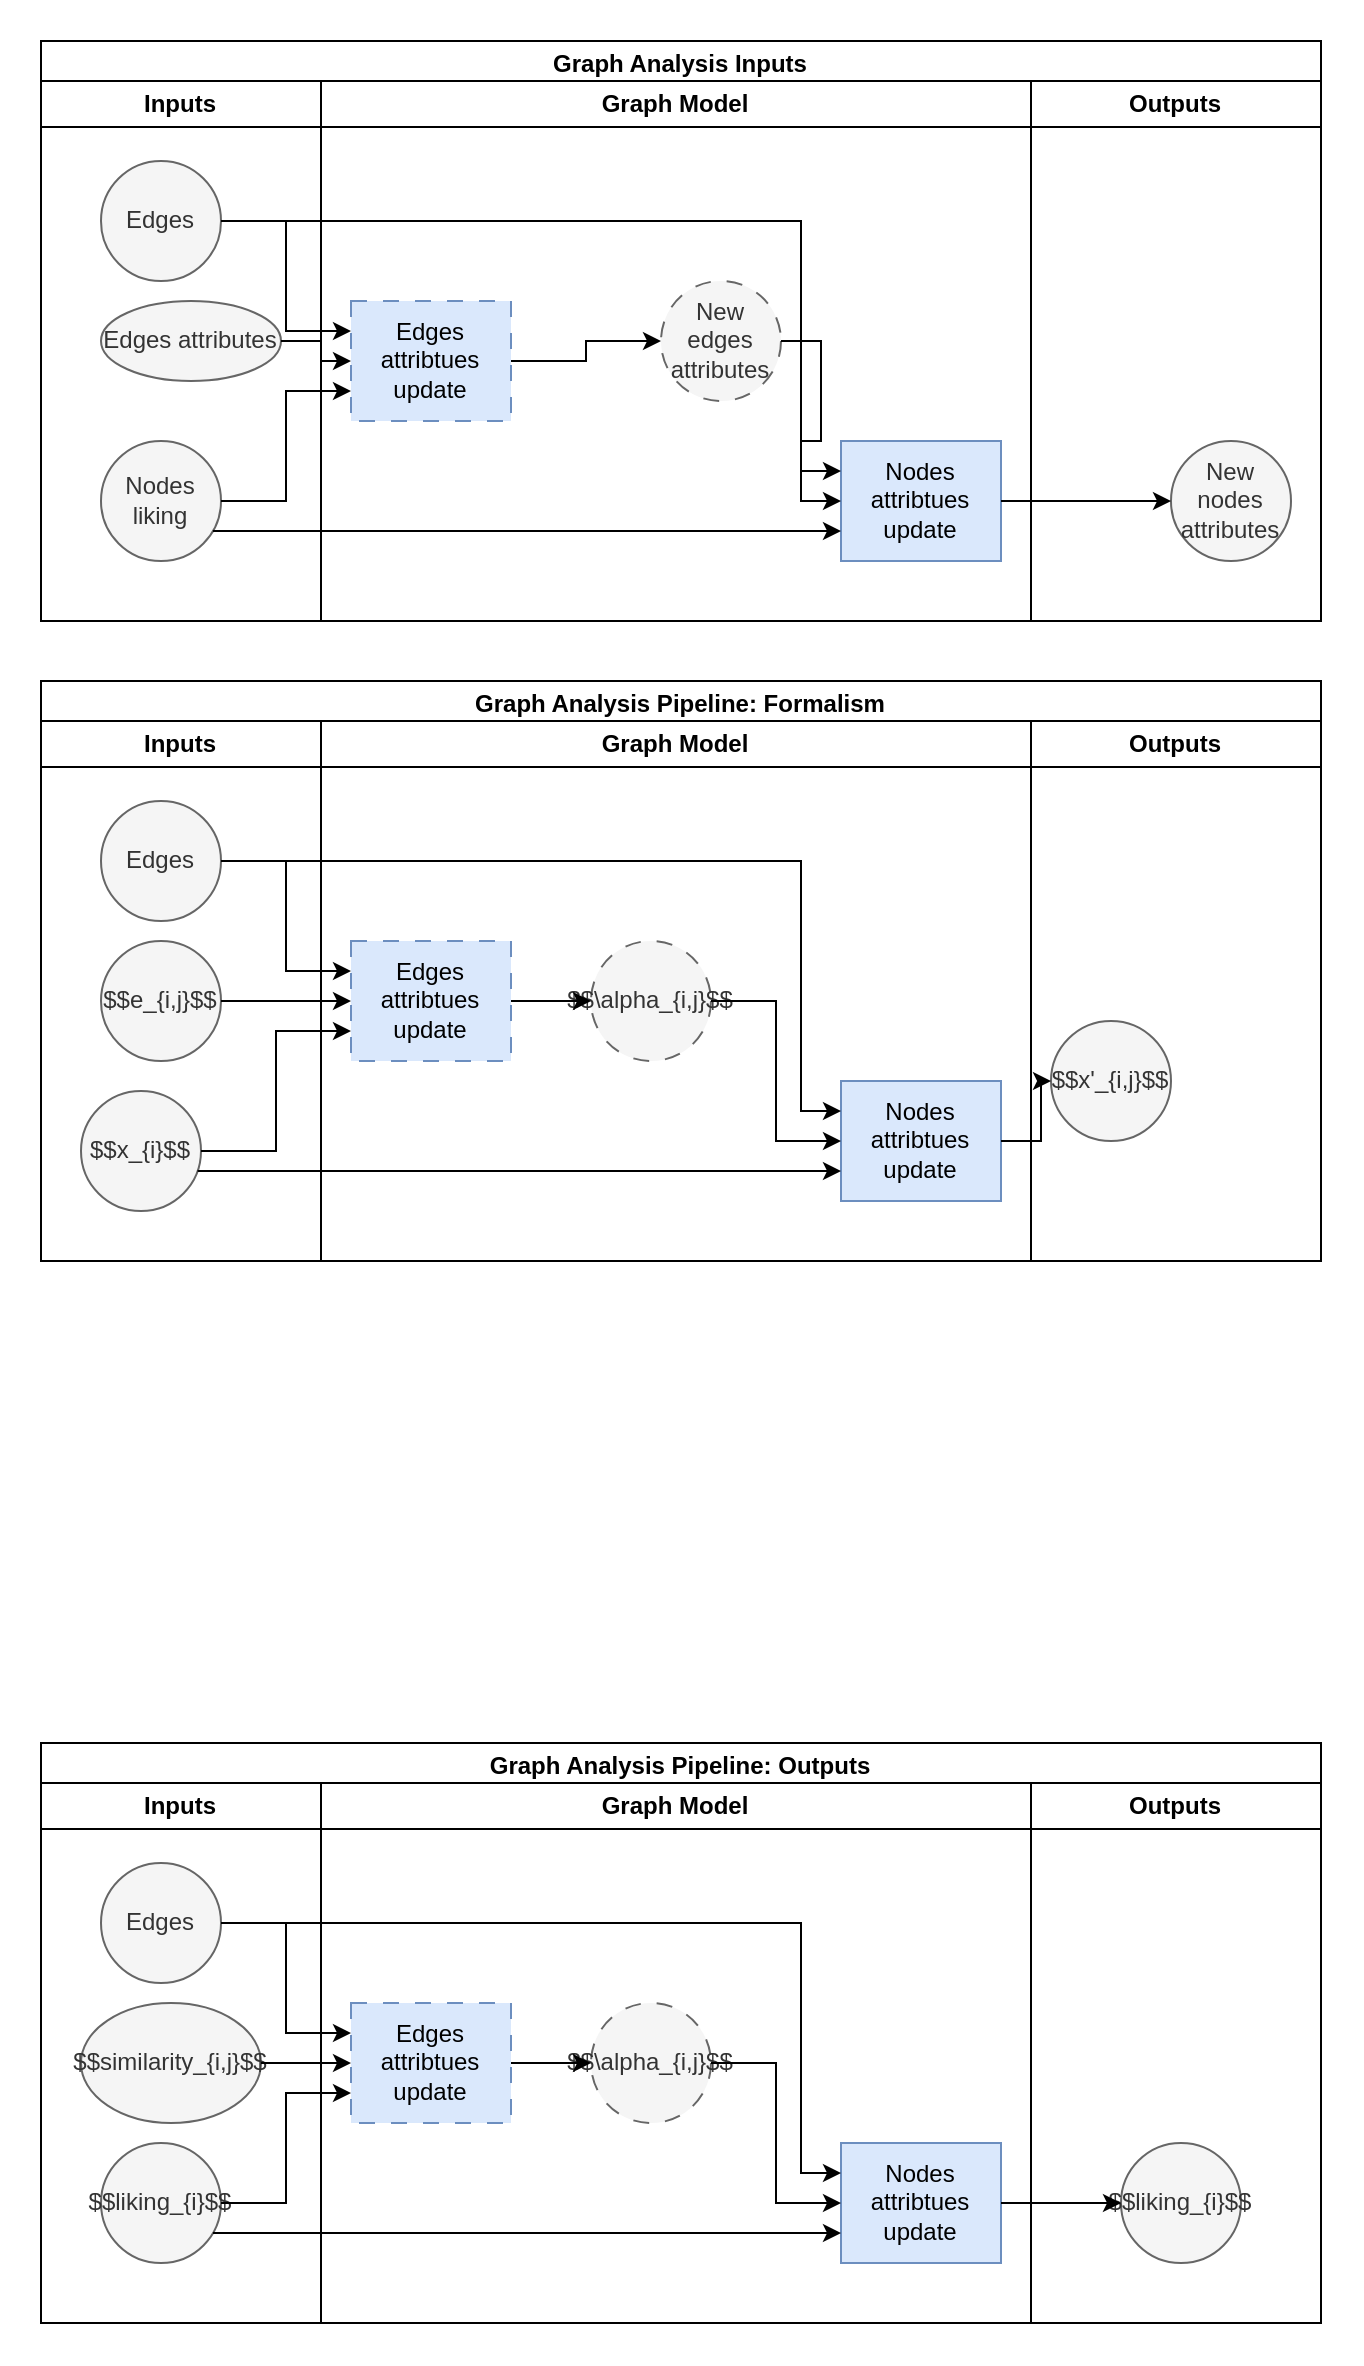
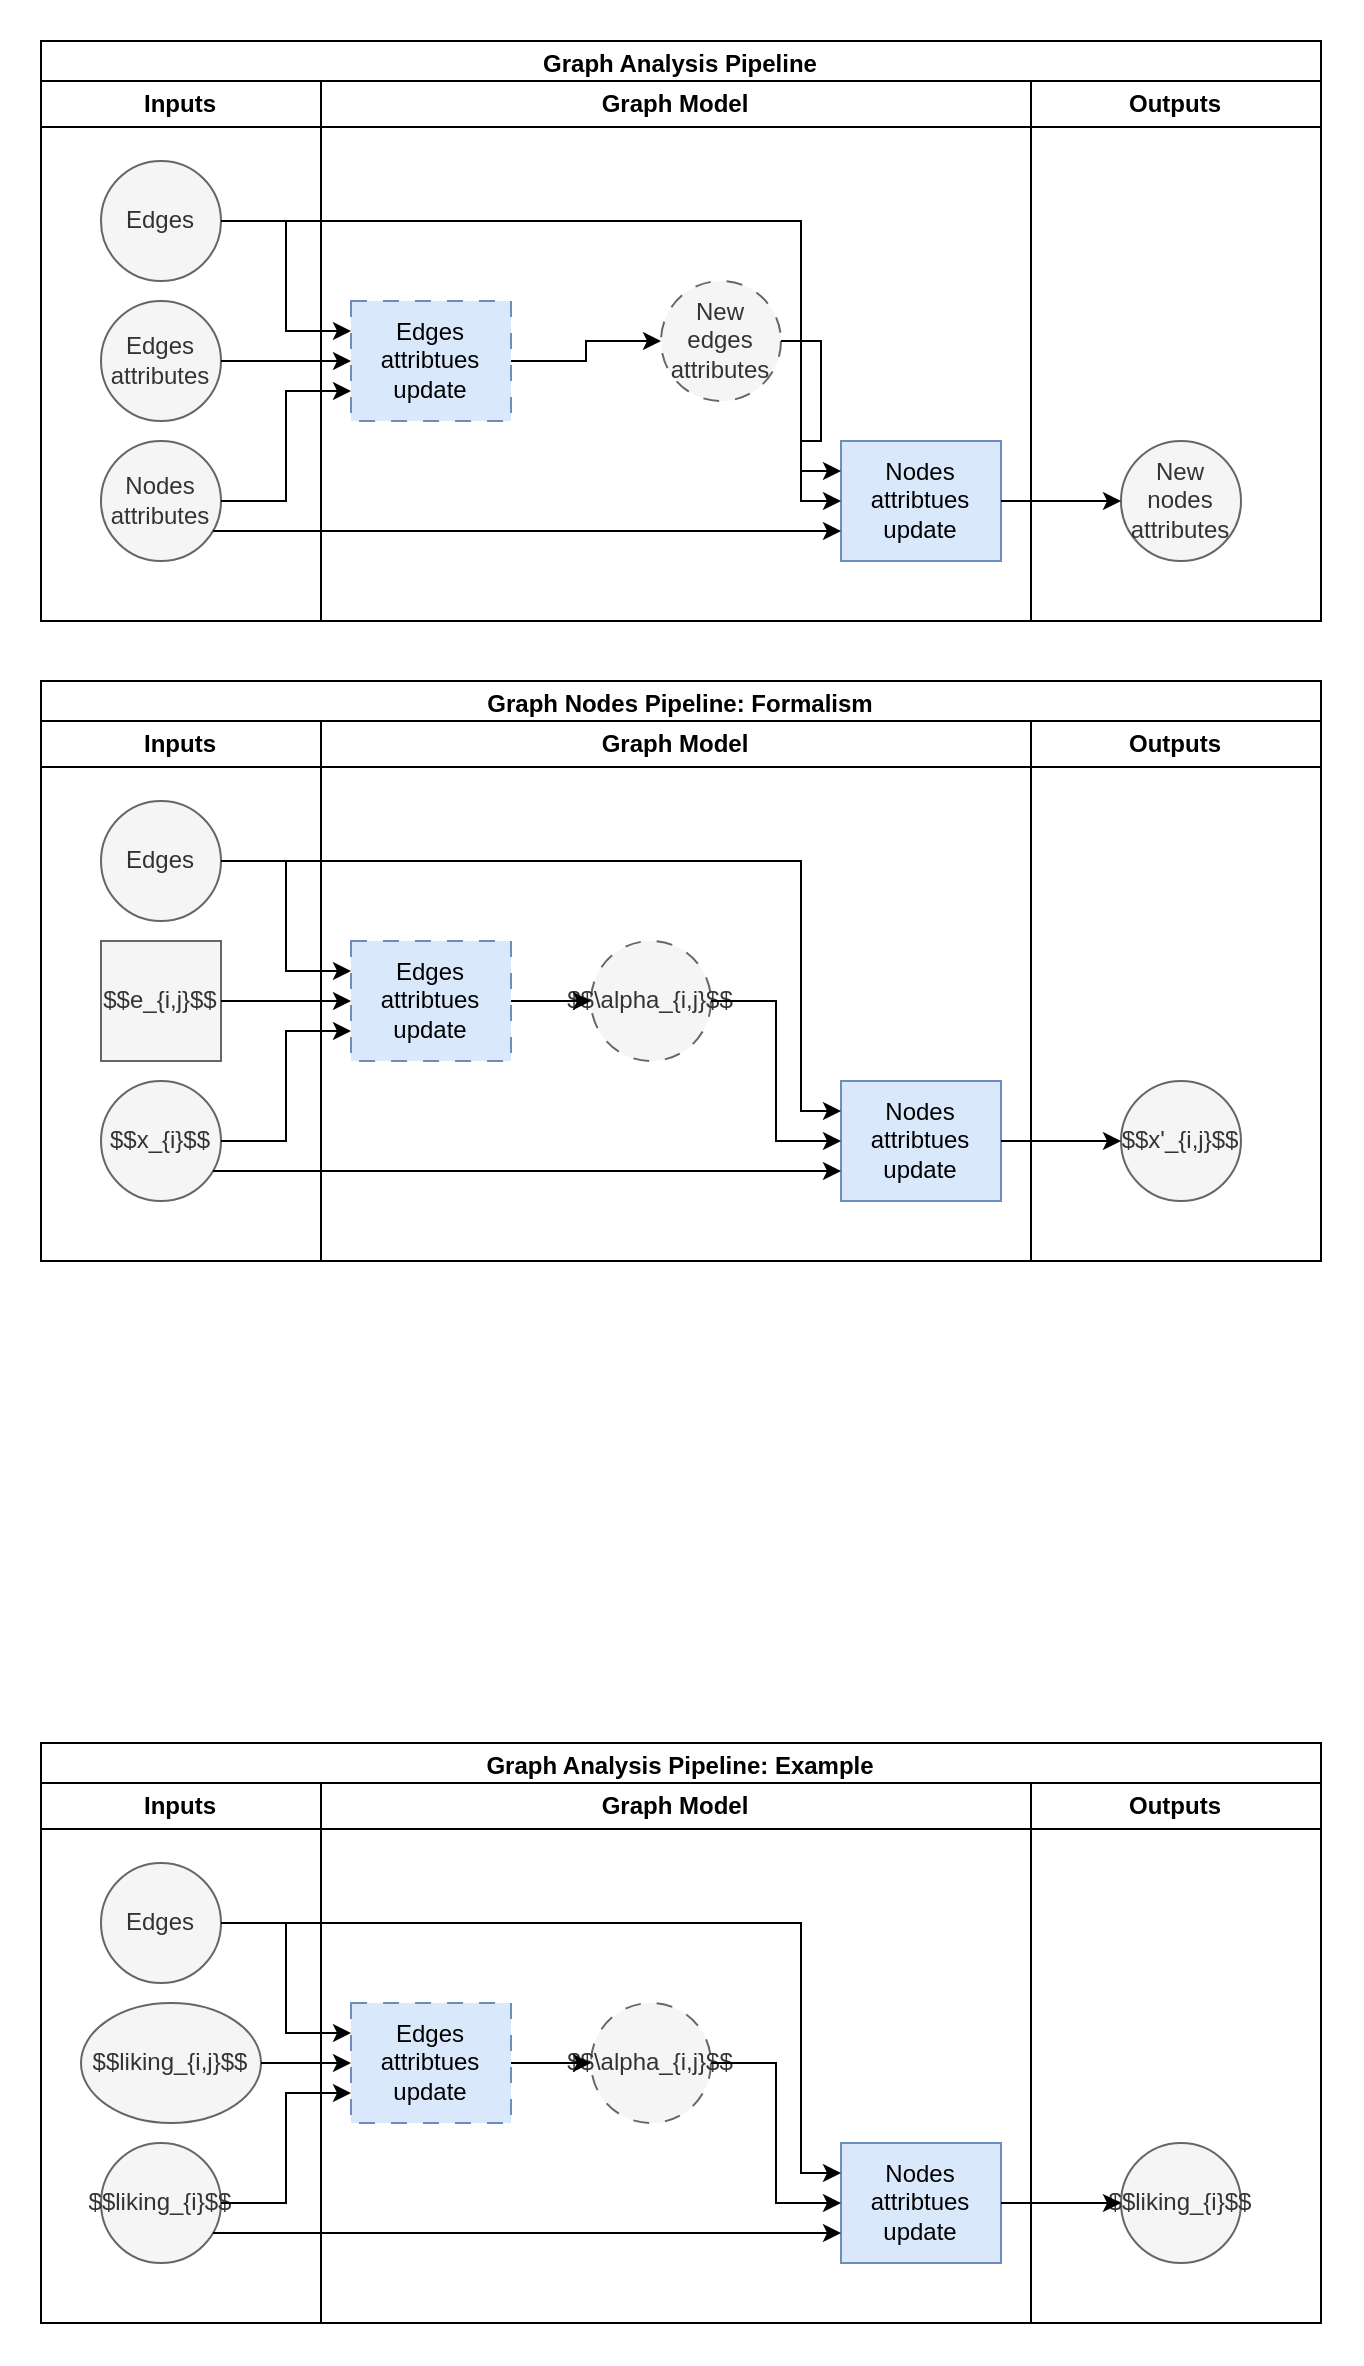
(681, 65) -> (681, 65)
(191, 341) -> (161, 361)
(161, 501) -> (161, 501)
(1231, 501) -> (1181, 501)
(681, 705) -> (681, 705)
(161, 1001) -> (161, 1001)
(1111, 1081) -> (1181, 1141)
(141, 1151) -> (161, 1141)
(681, 1767) -> (681, 1767)
(171, 2063) -> (171, 2063)
